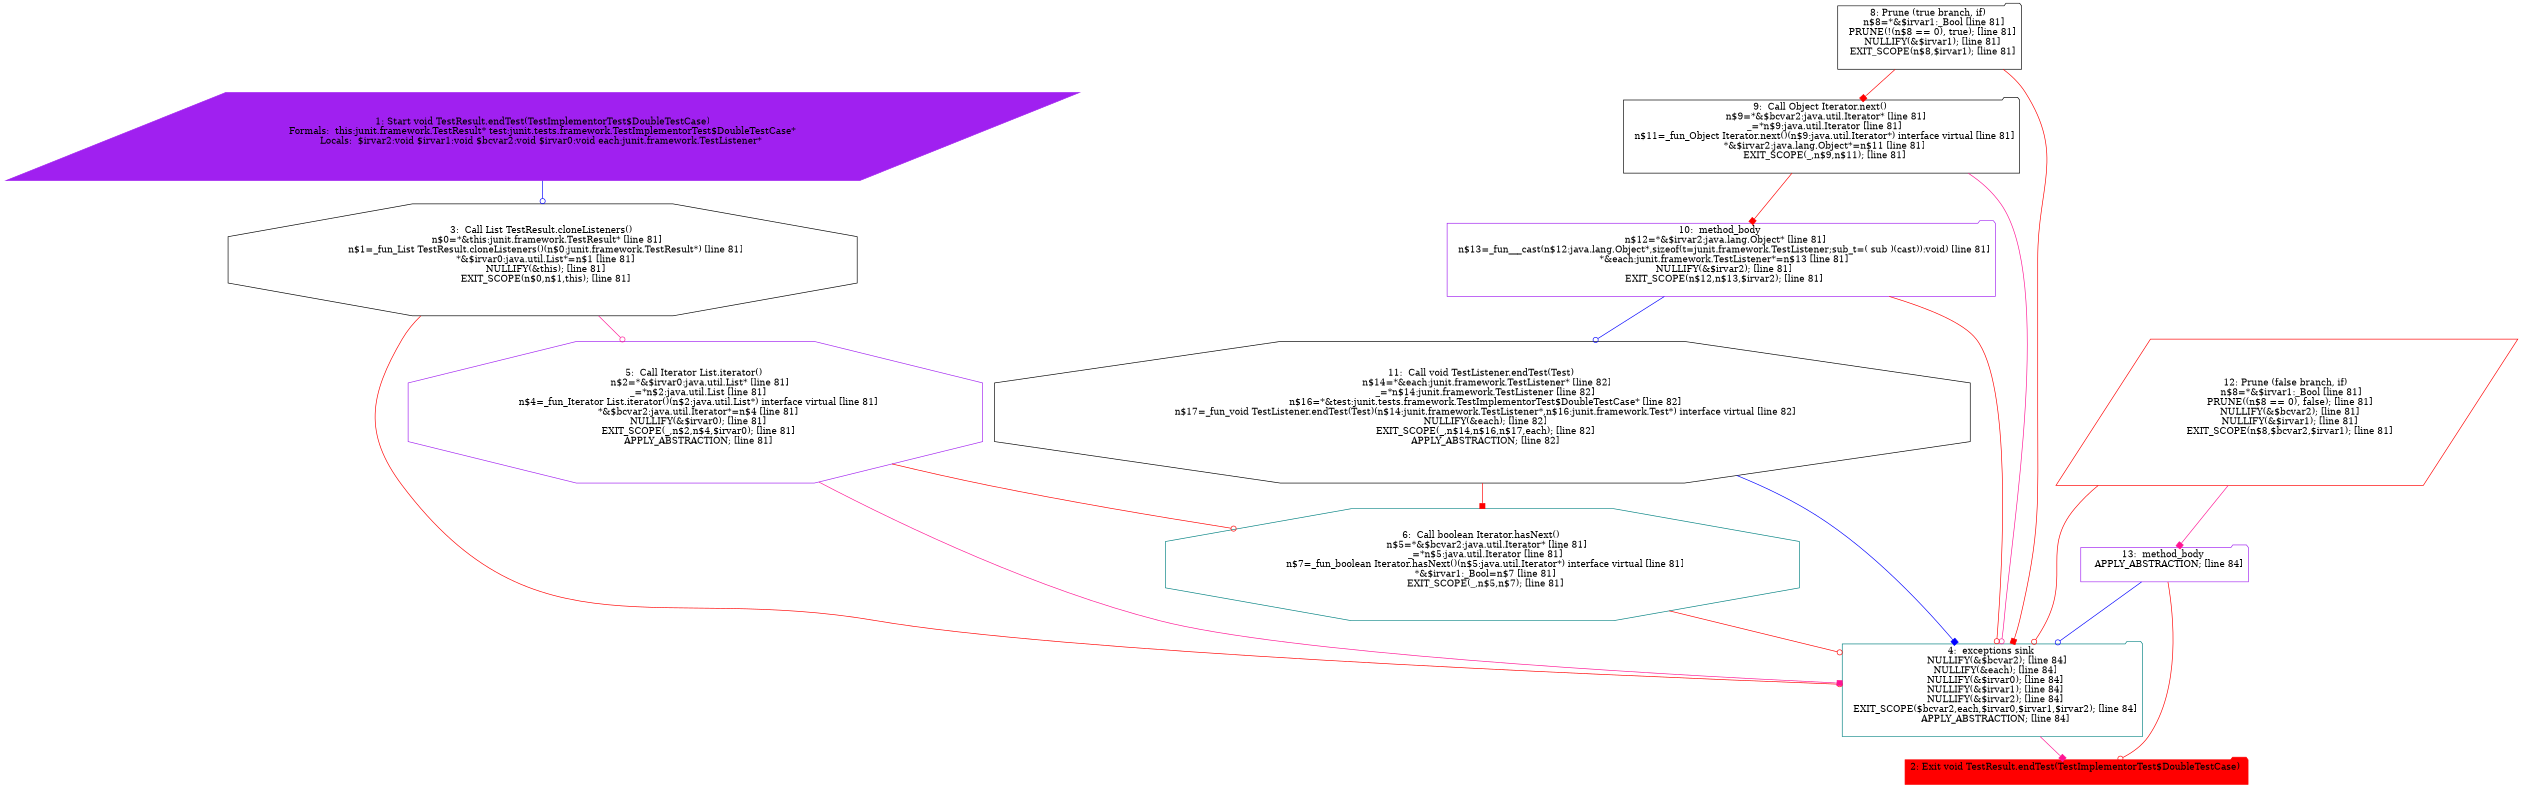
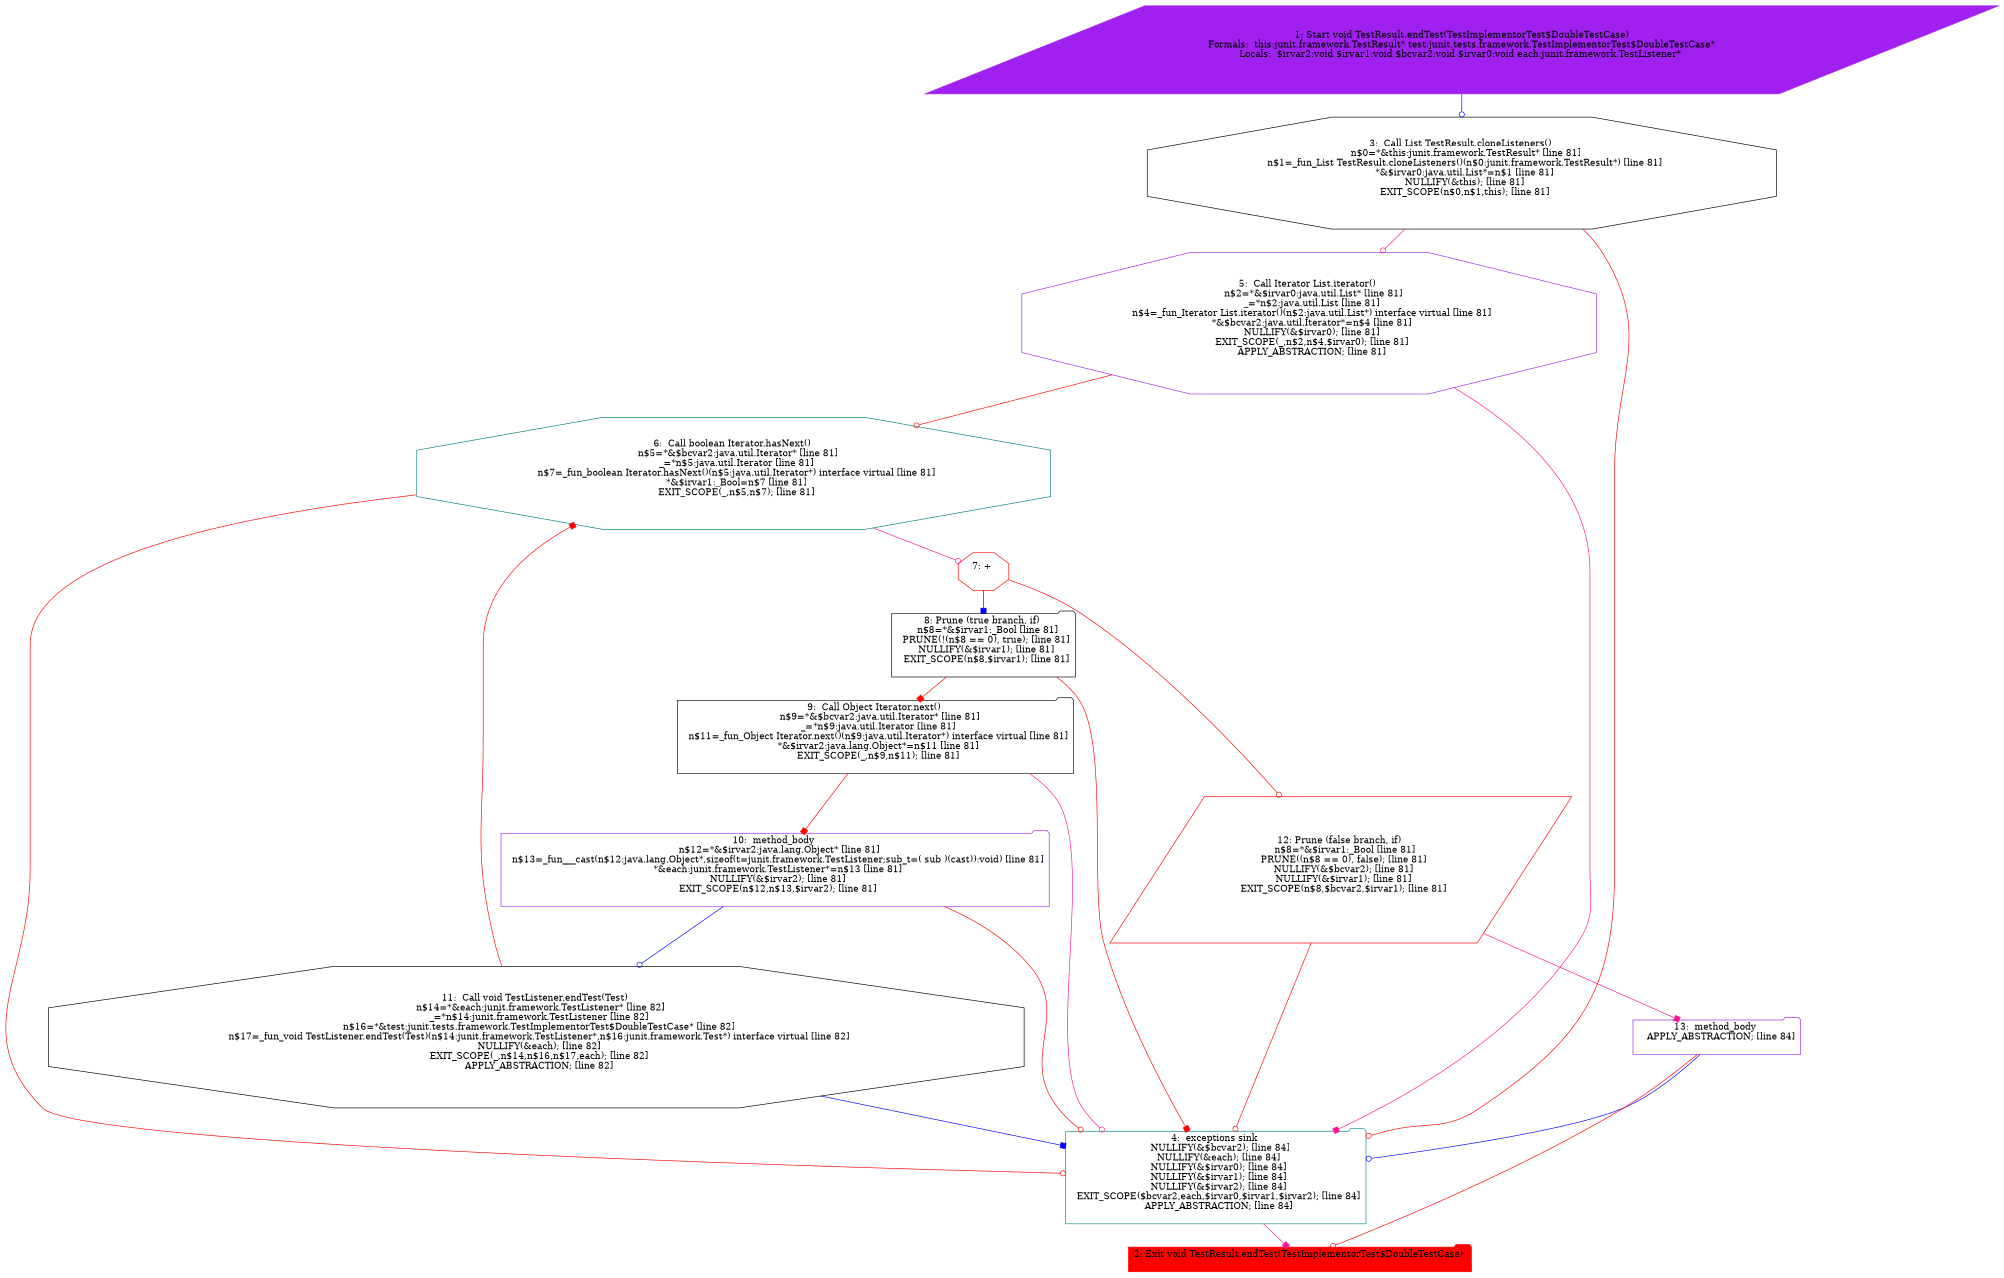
none -> (984, 571)
